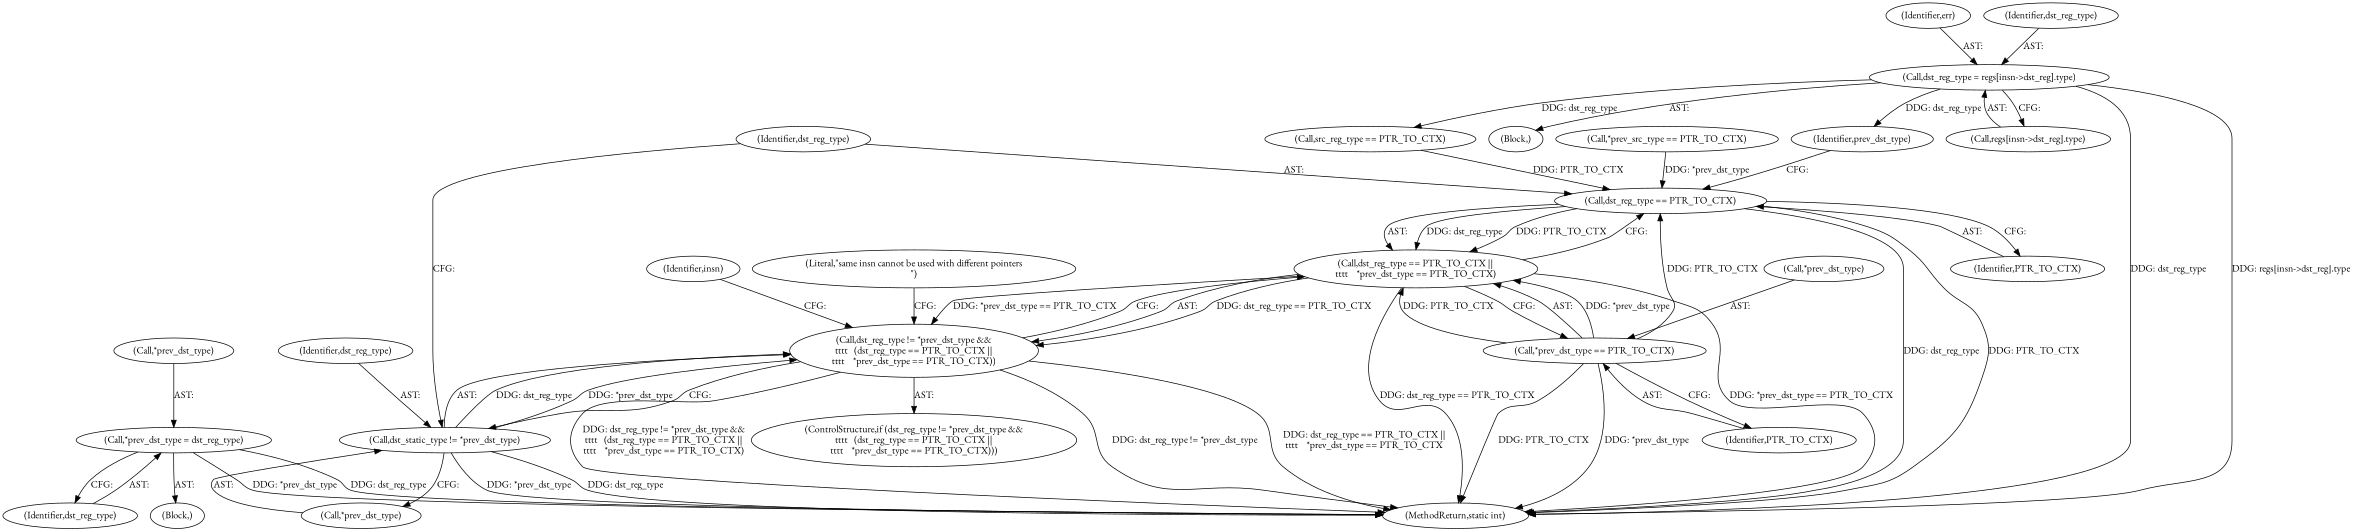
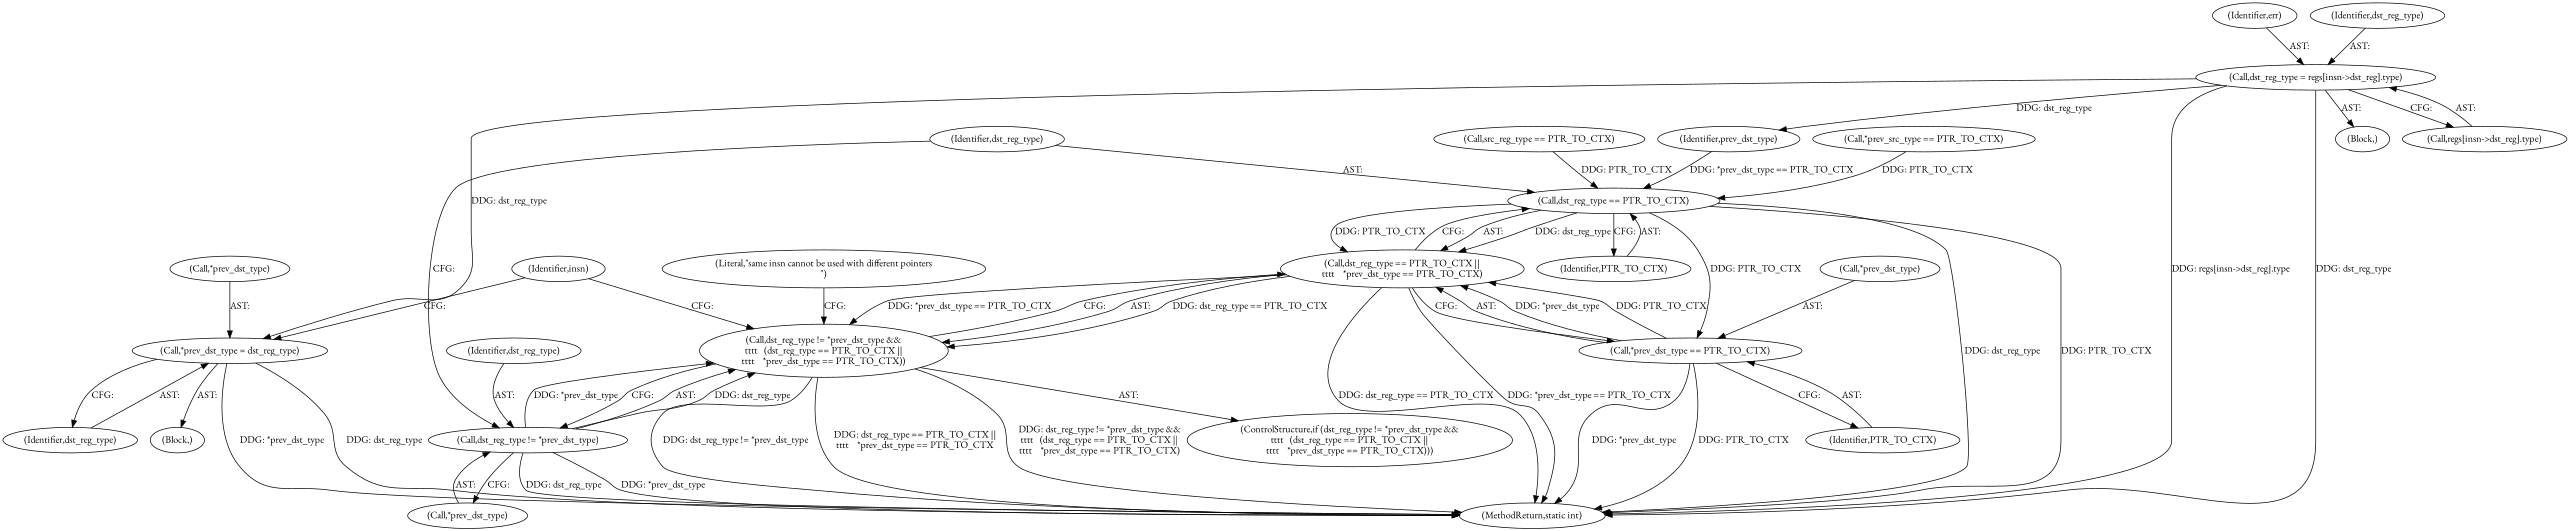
(1645, 92) -> (1157, 94)
(1707, 170) -> (1928, 170)
(1799, 170) -> (1772, 170)
(1668, 290) -> (1703, 260)
none -> (403, 308)
(445, 440) -> (528, 440)
